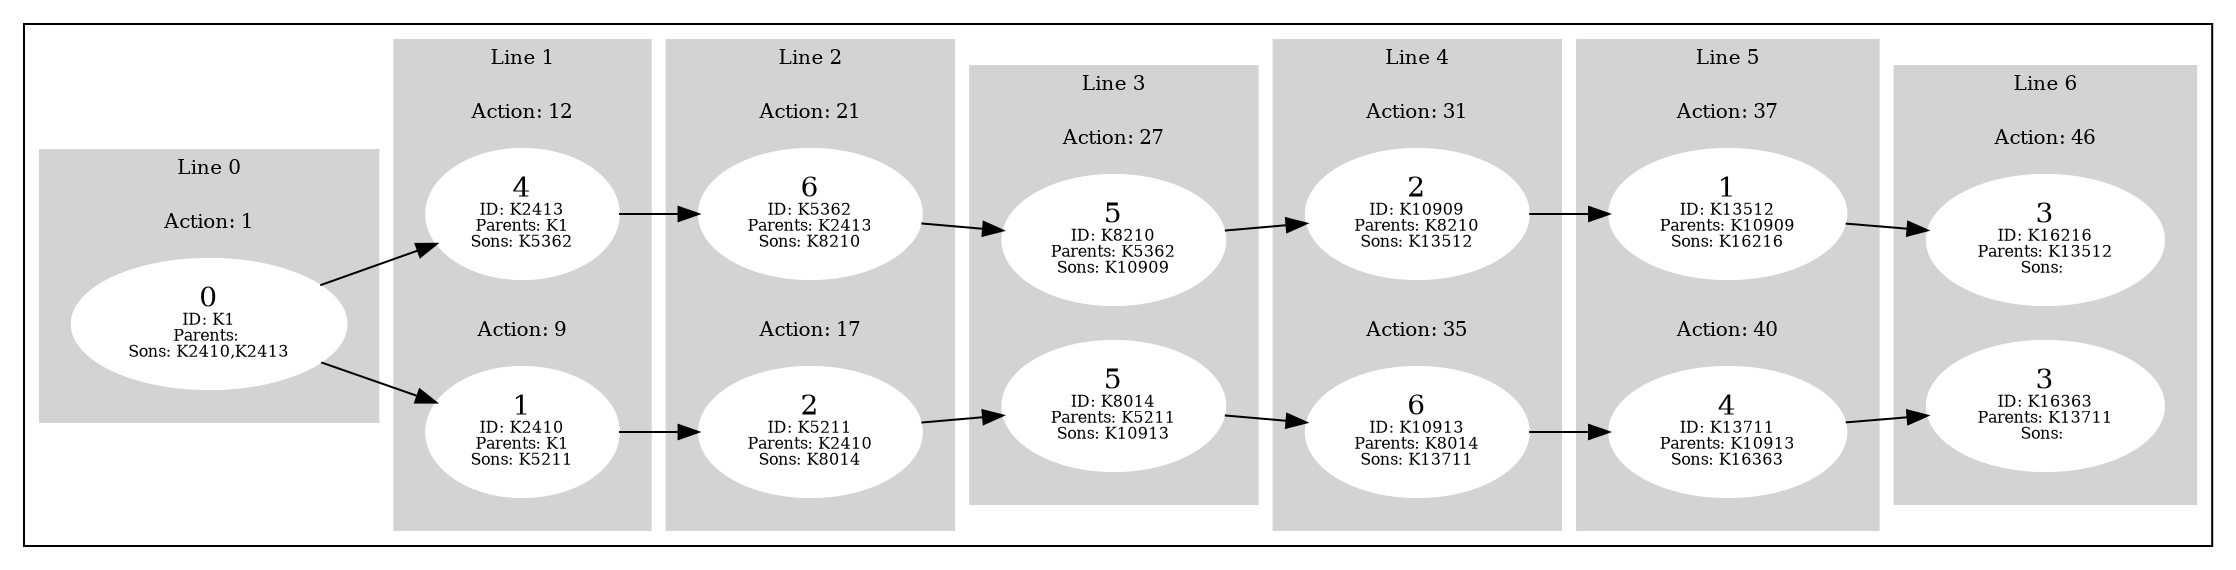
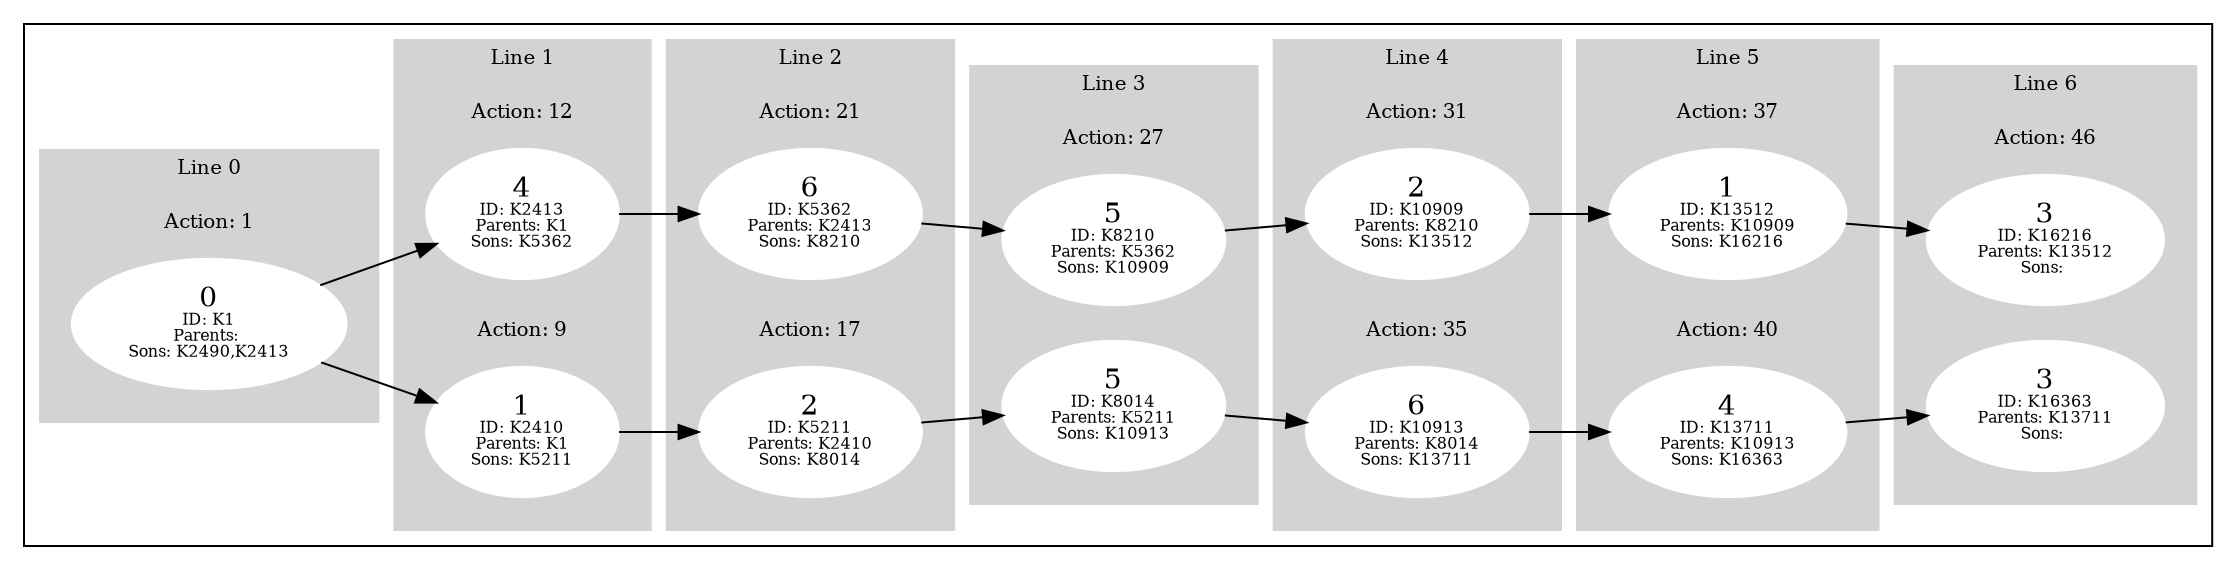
(209, 352) -> (209, 352)
